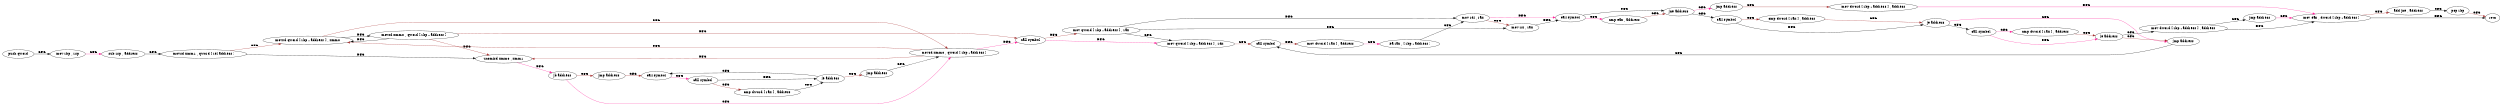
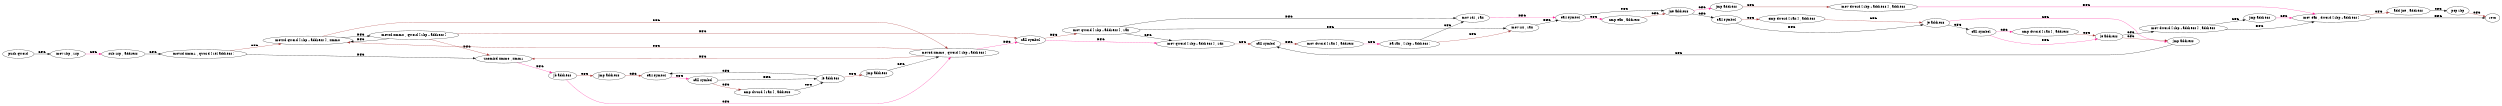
(1496, 23) -> (1473, 38)
